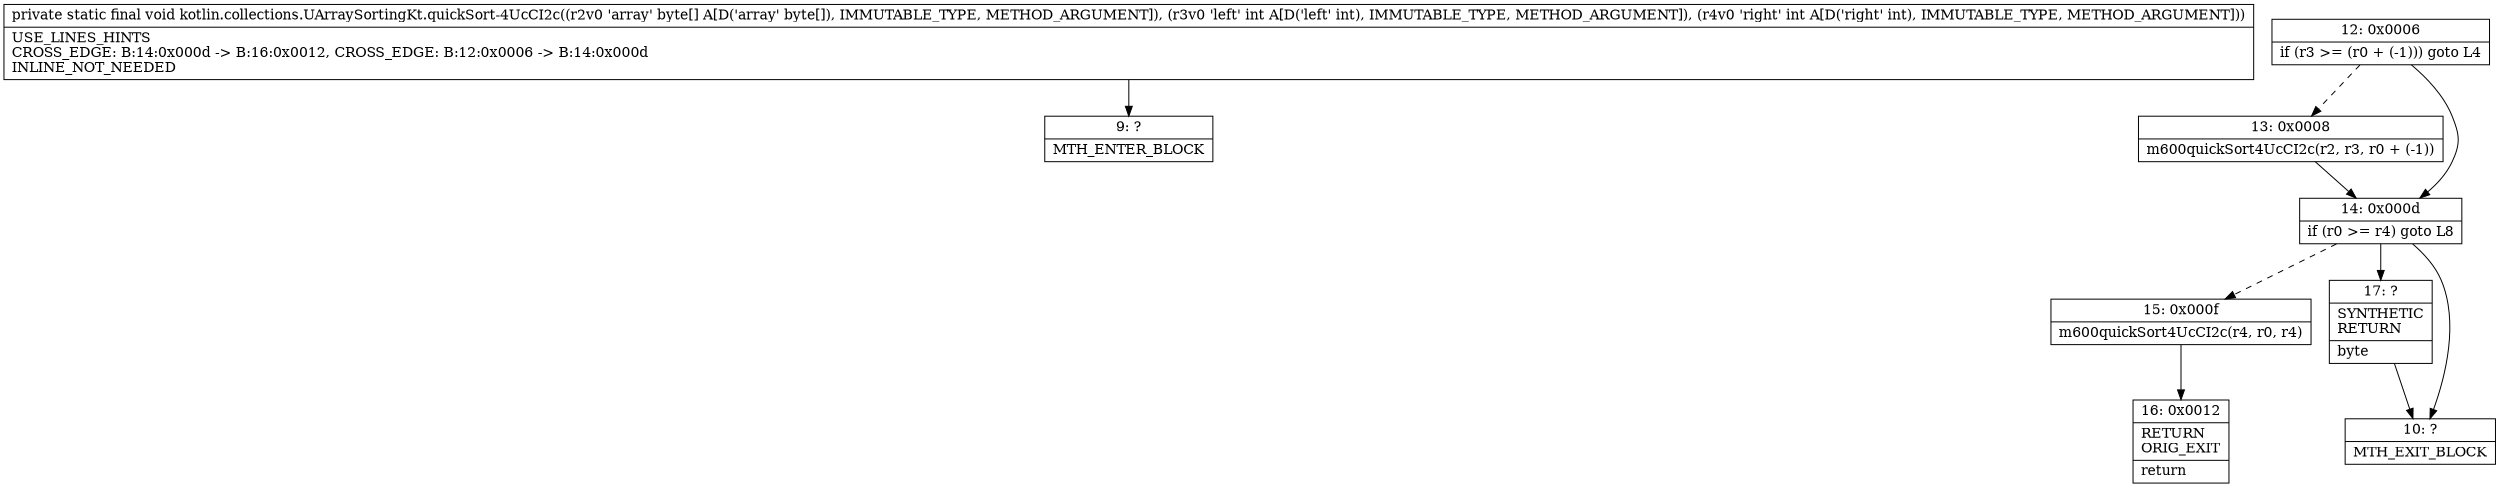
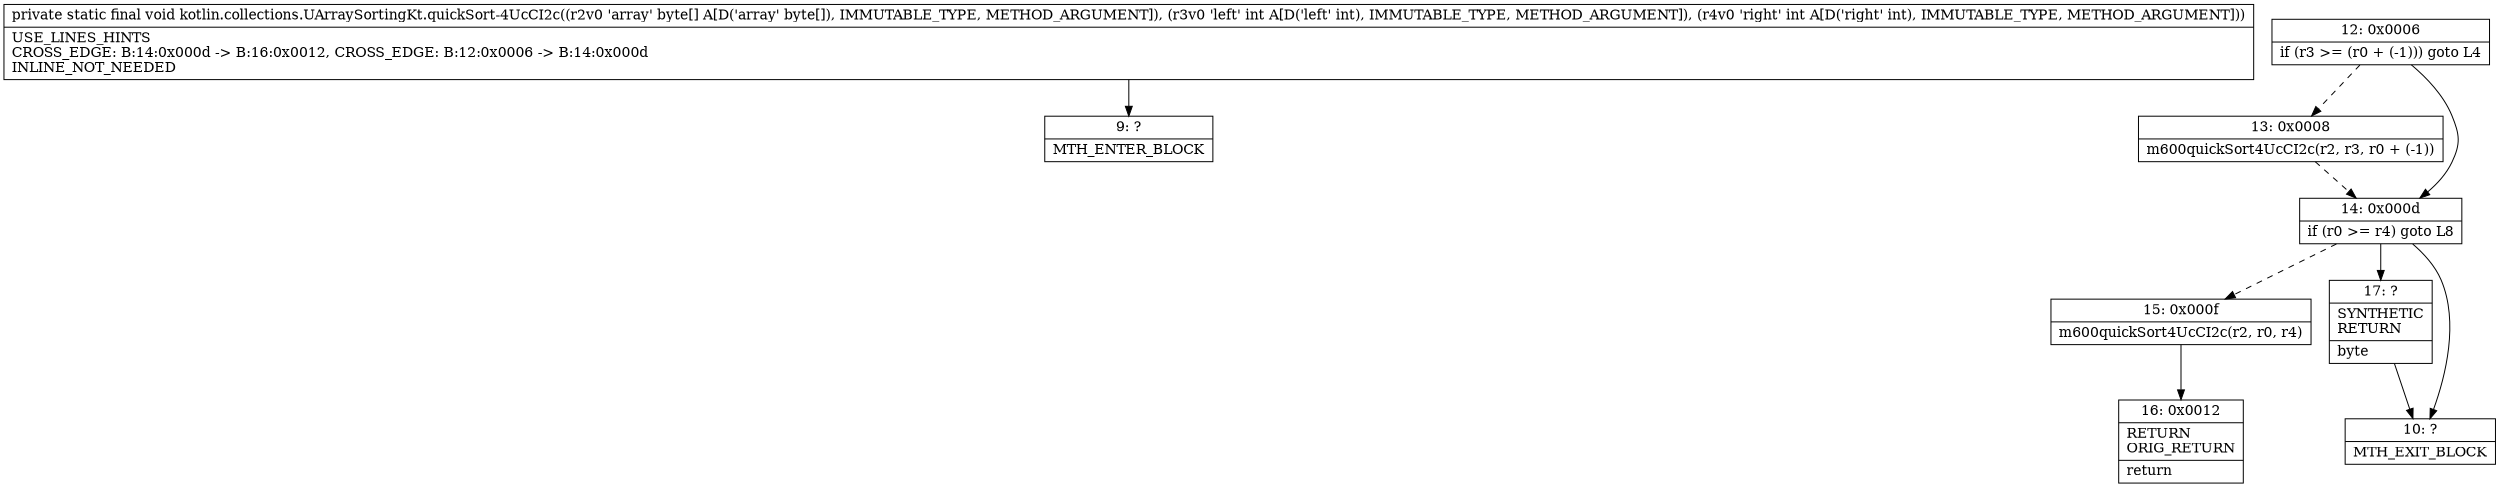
(2332, 177) -> (2332, 177)
(2181, 333) -> (2181, 333)
(2180, 448) -> (2181, 448)
